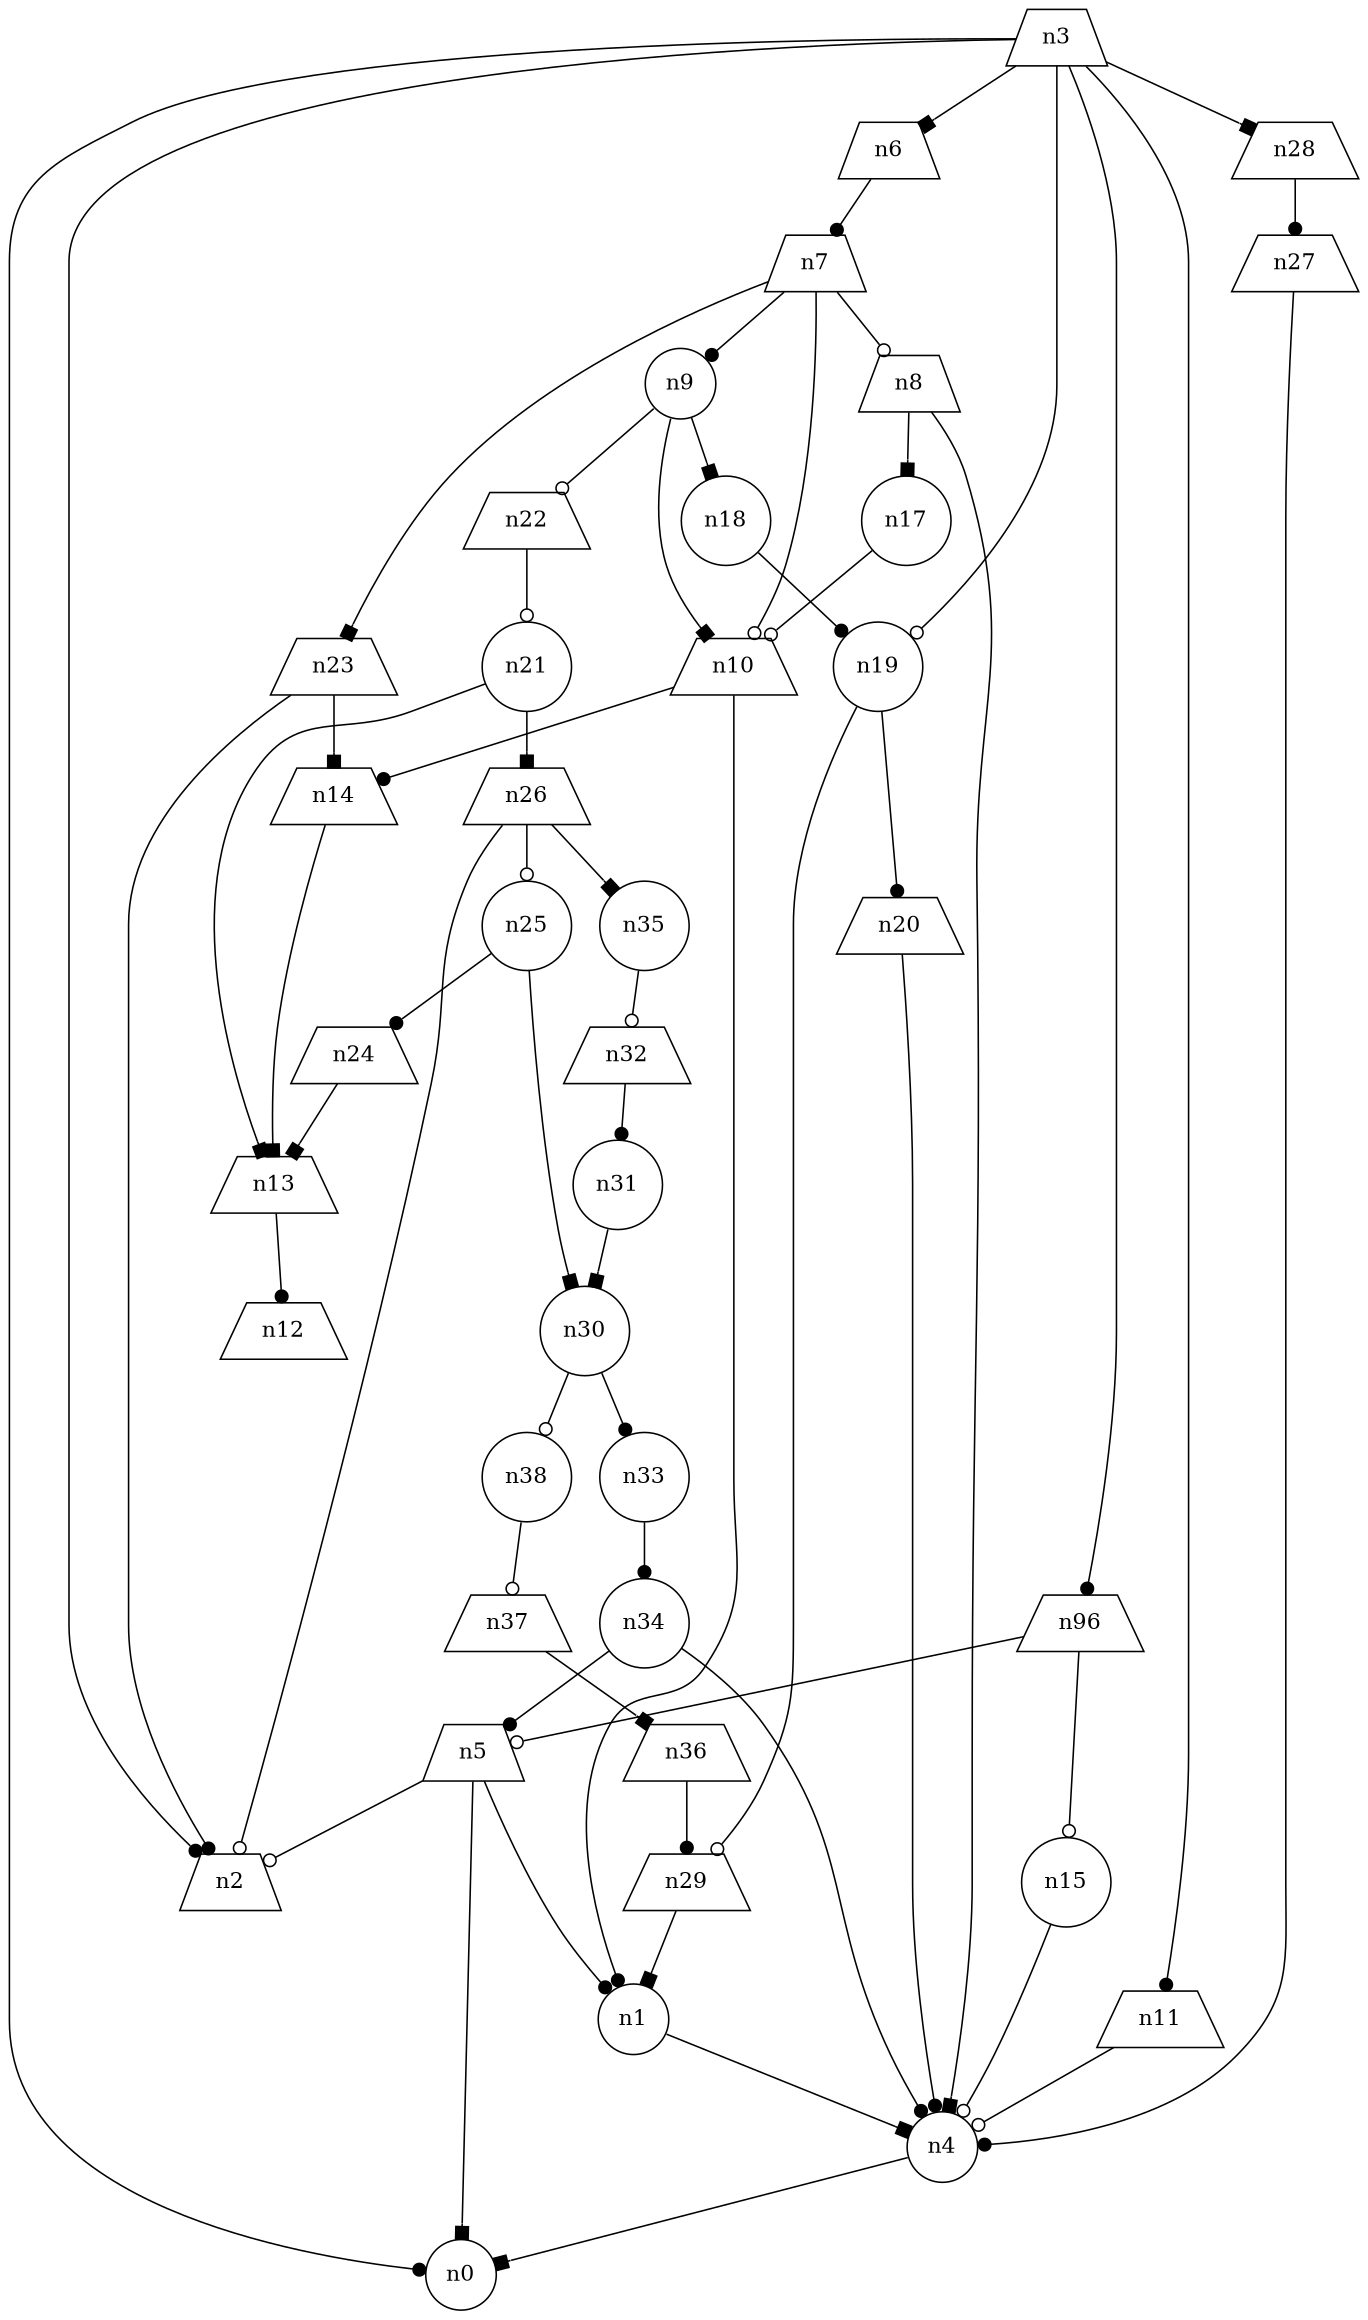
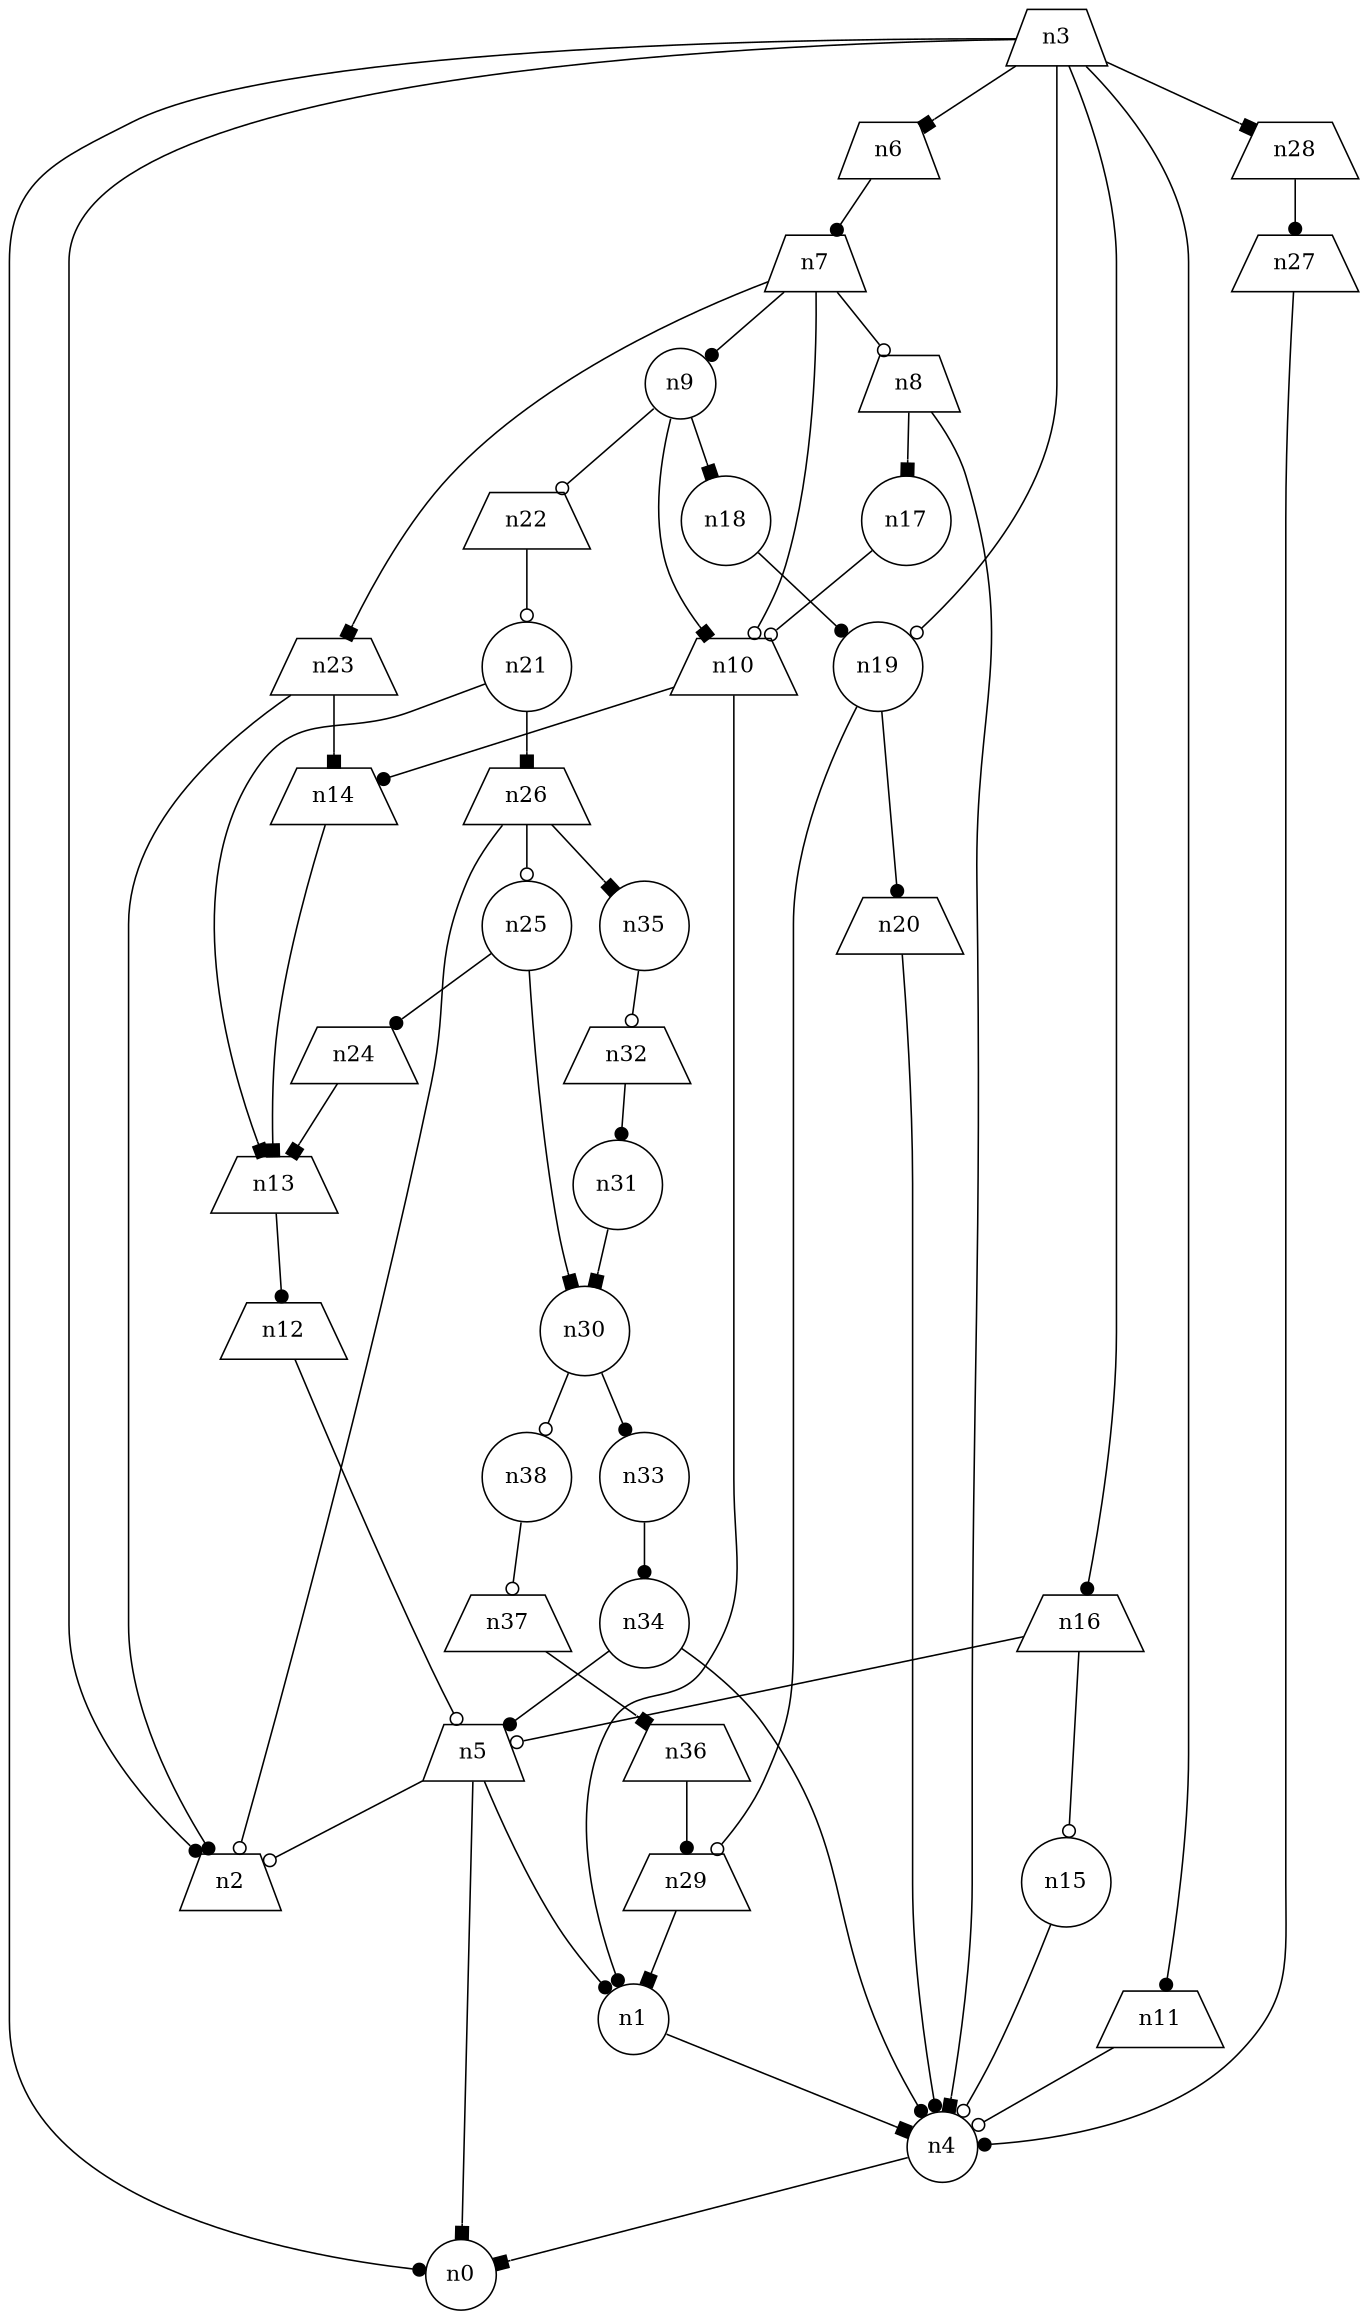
none -> (372, 1537)
(1080, 1623) -> (1080, 1623)
